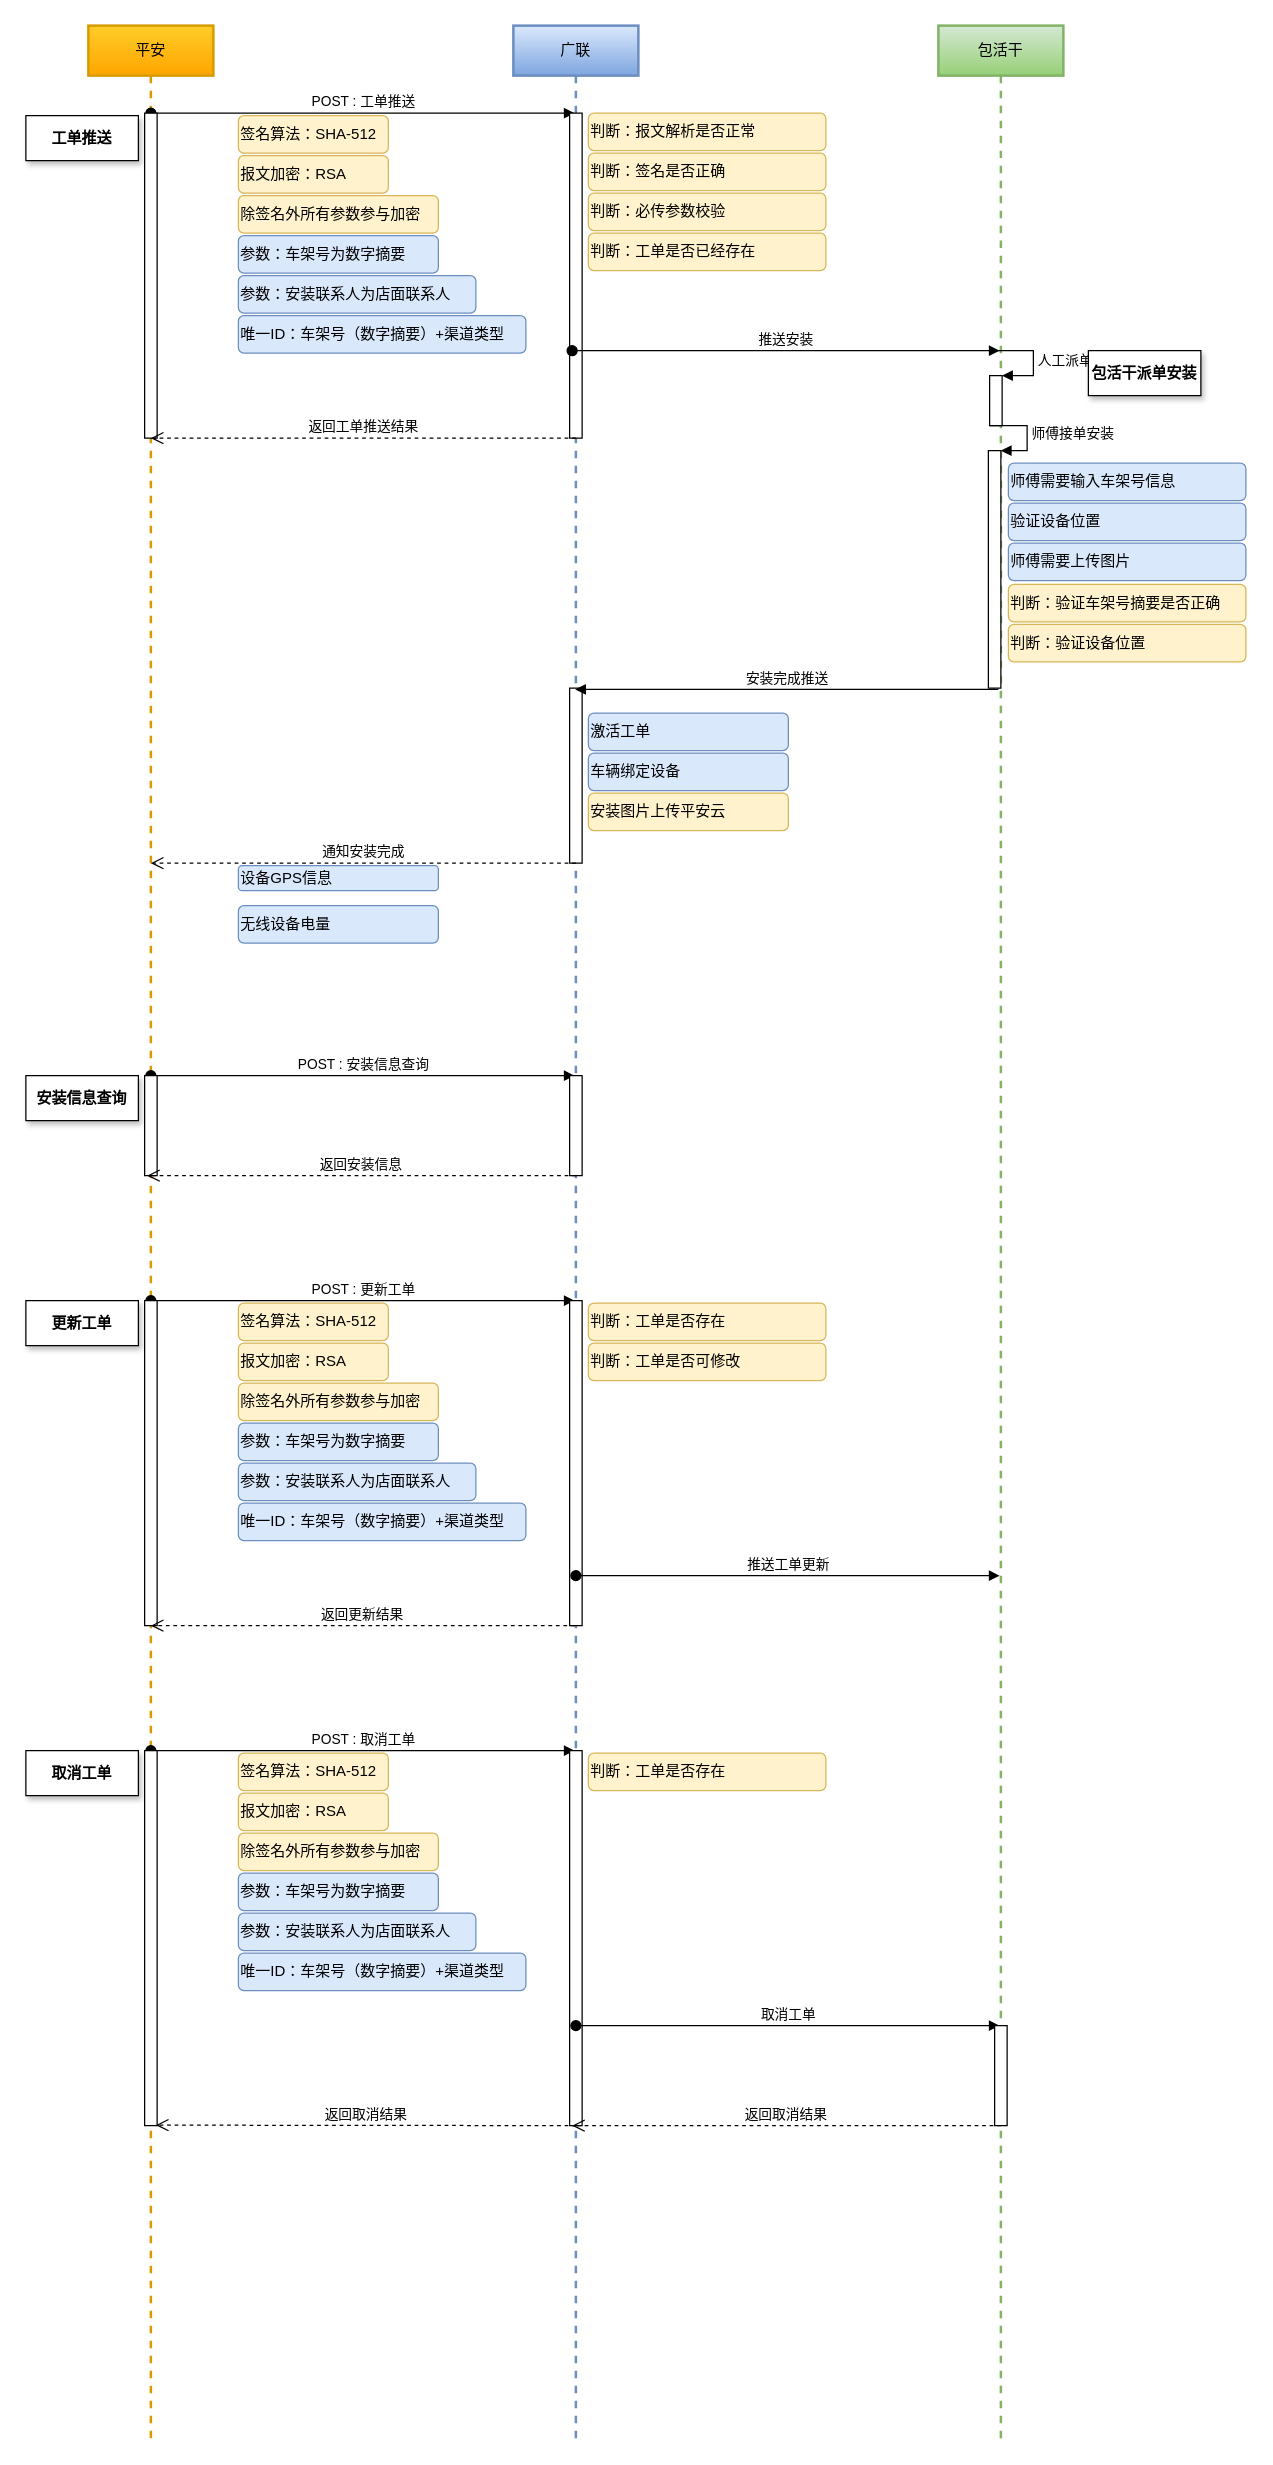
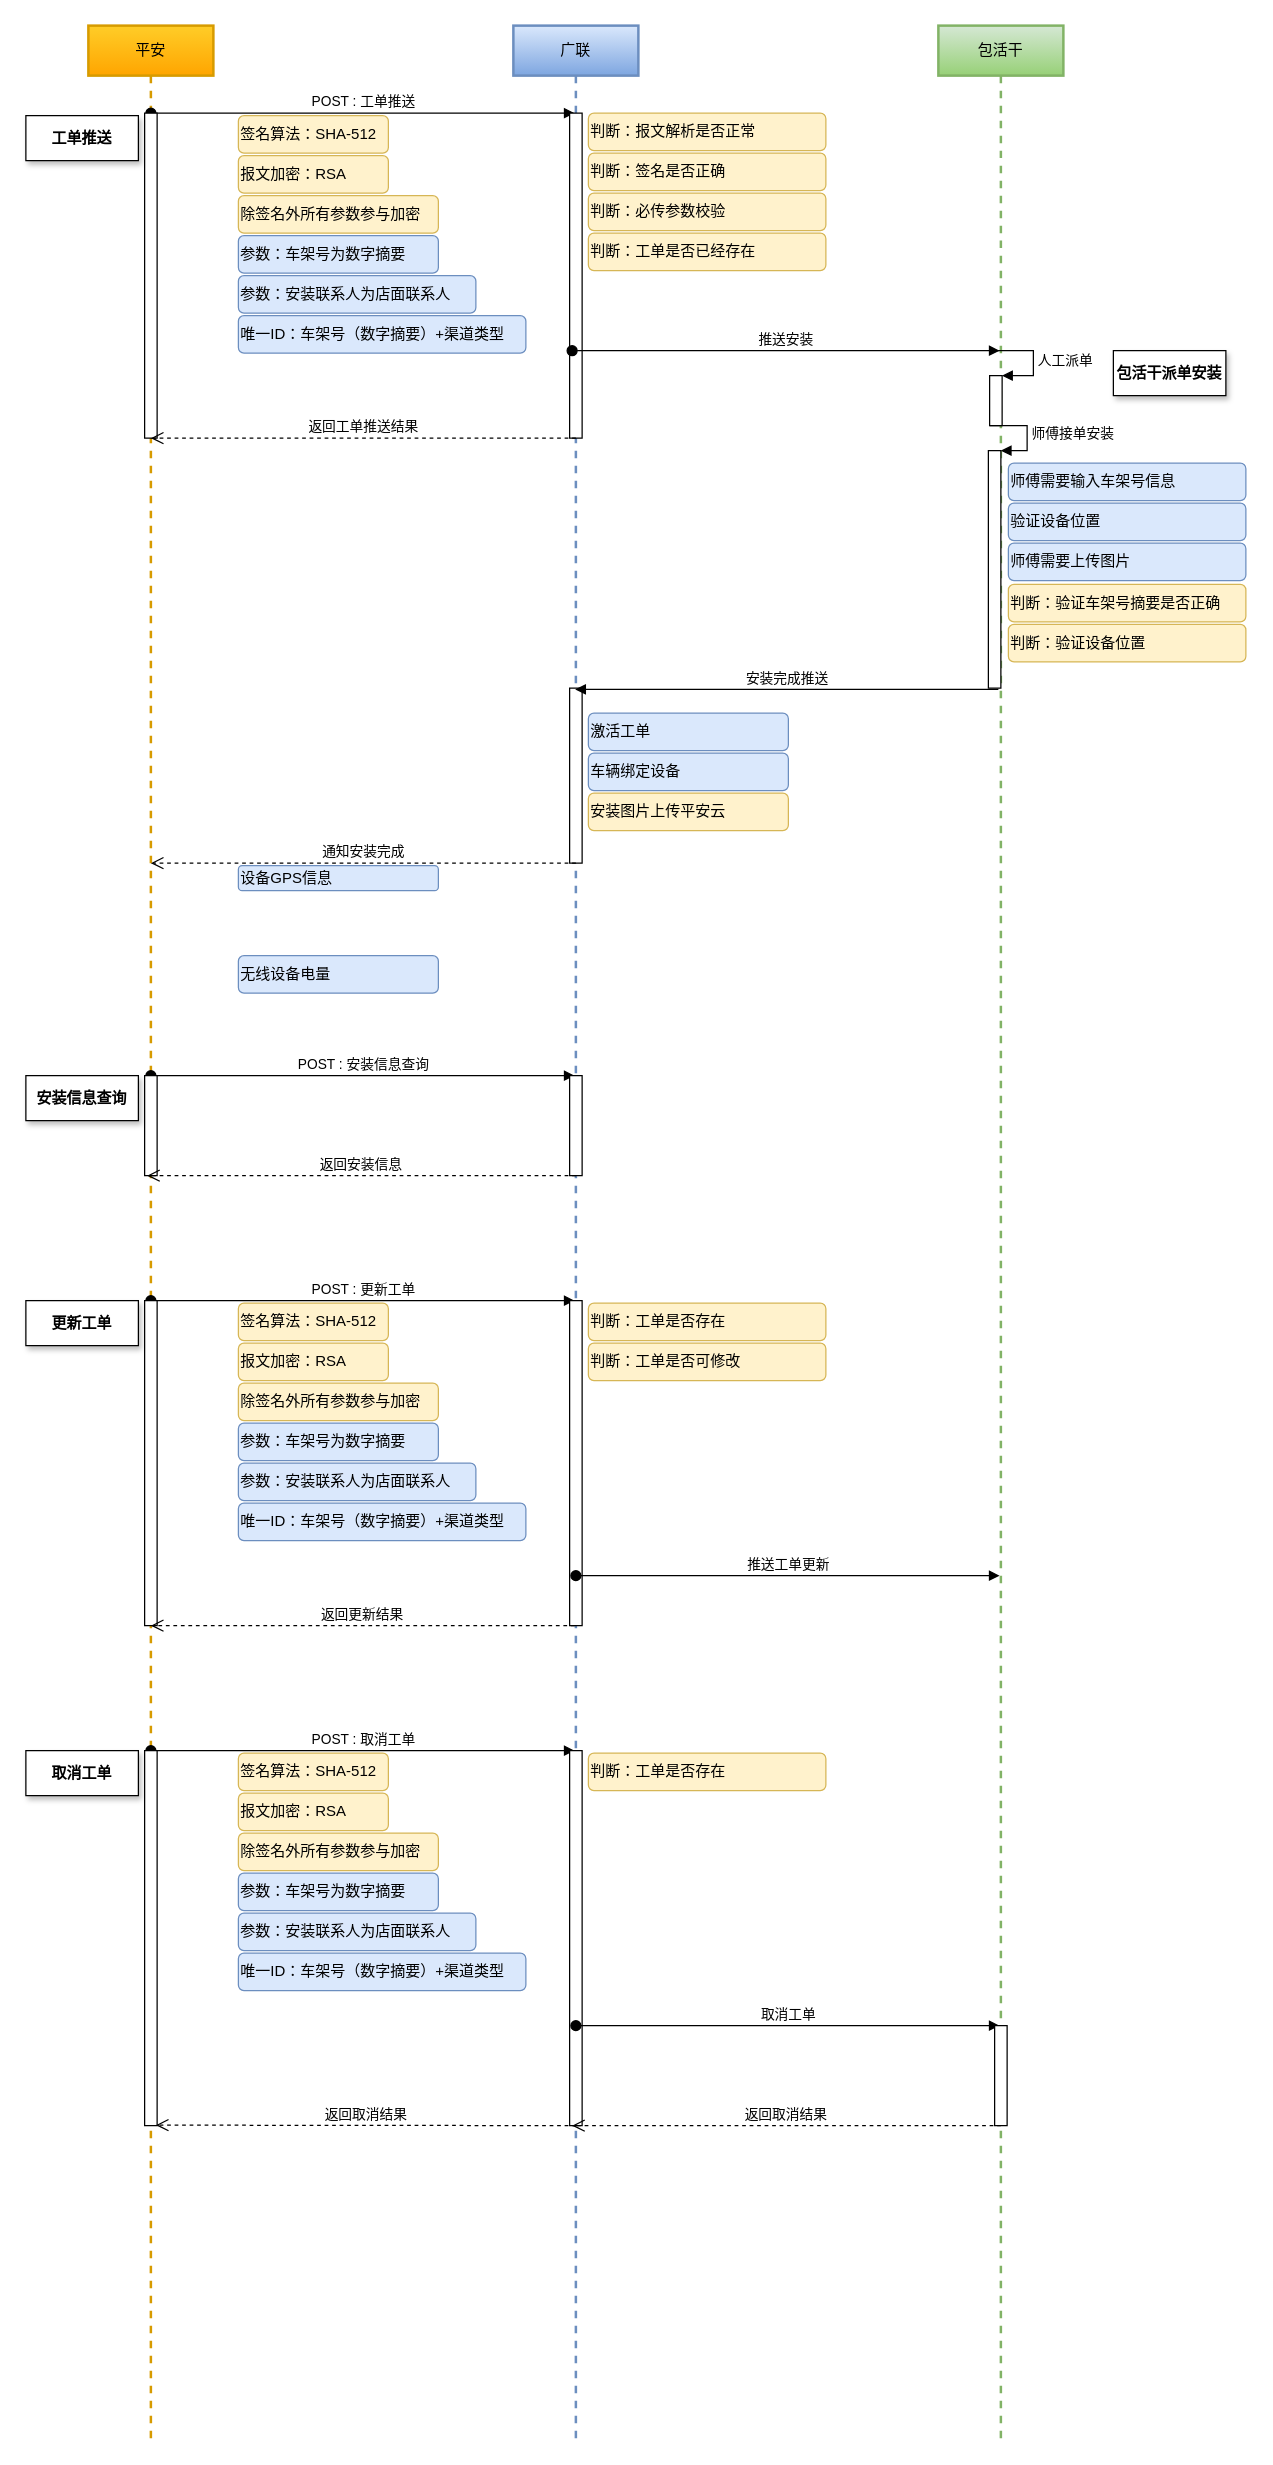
(1144, 373) -> (1169, 373)
(338, 924) -> (338, 974)
